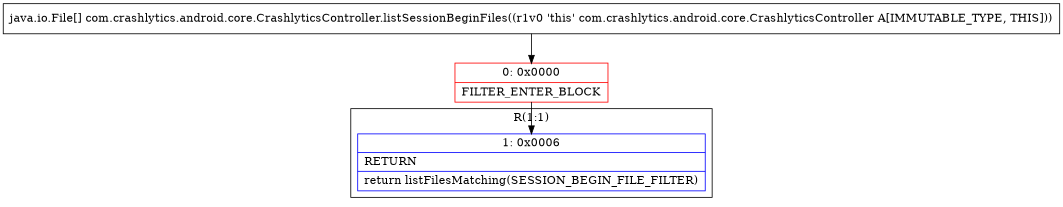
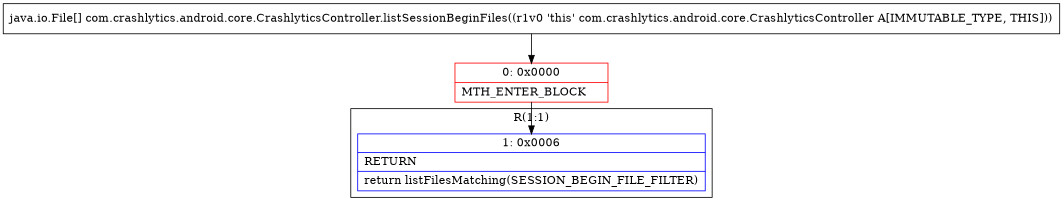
(531, 92) -> (524, 92)
